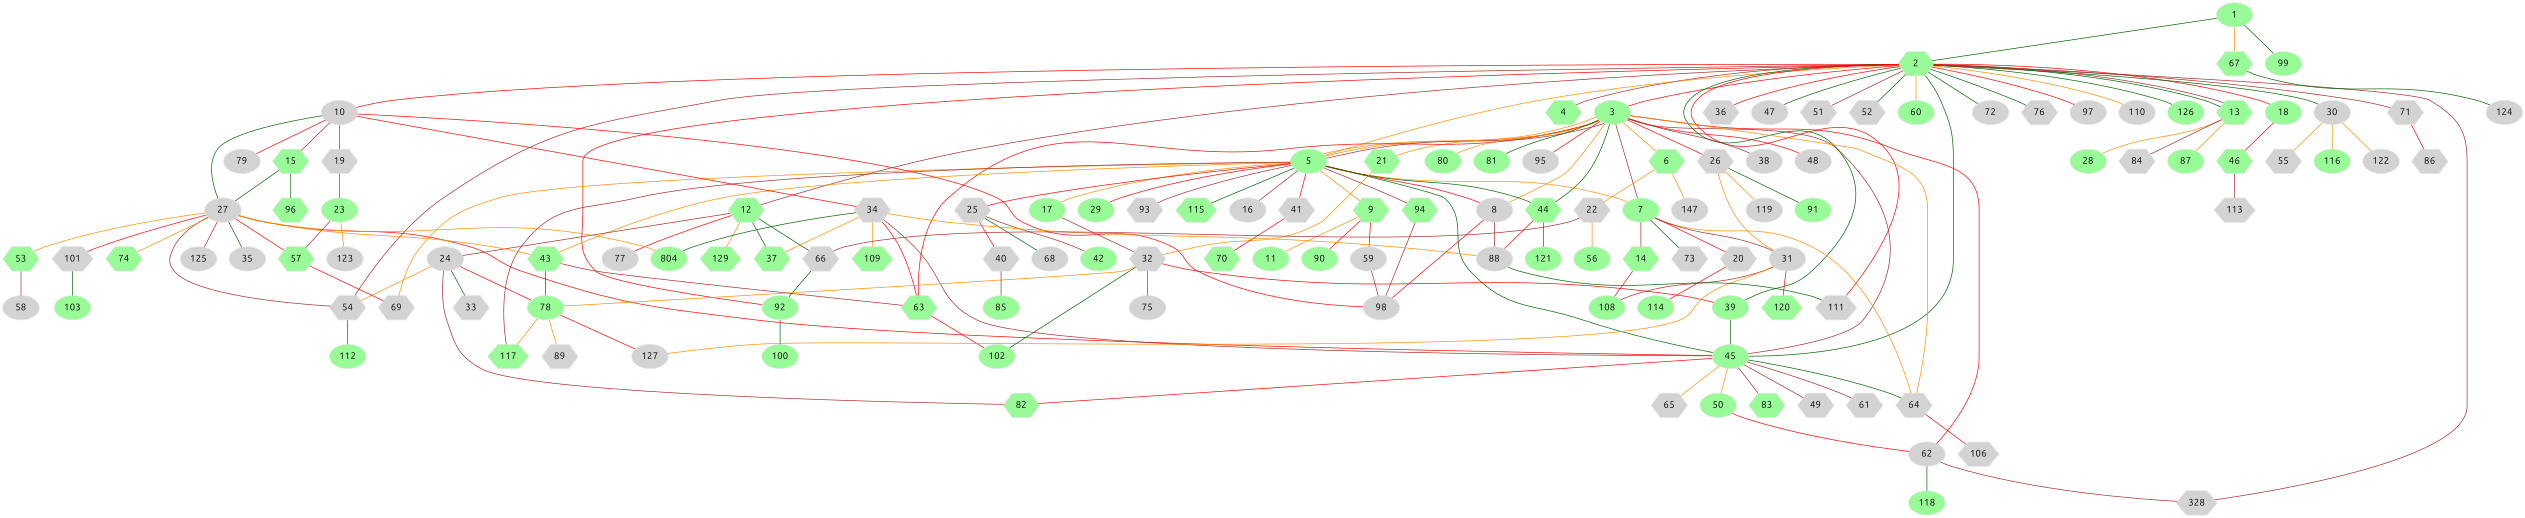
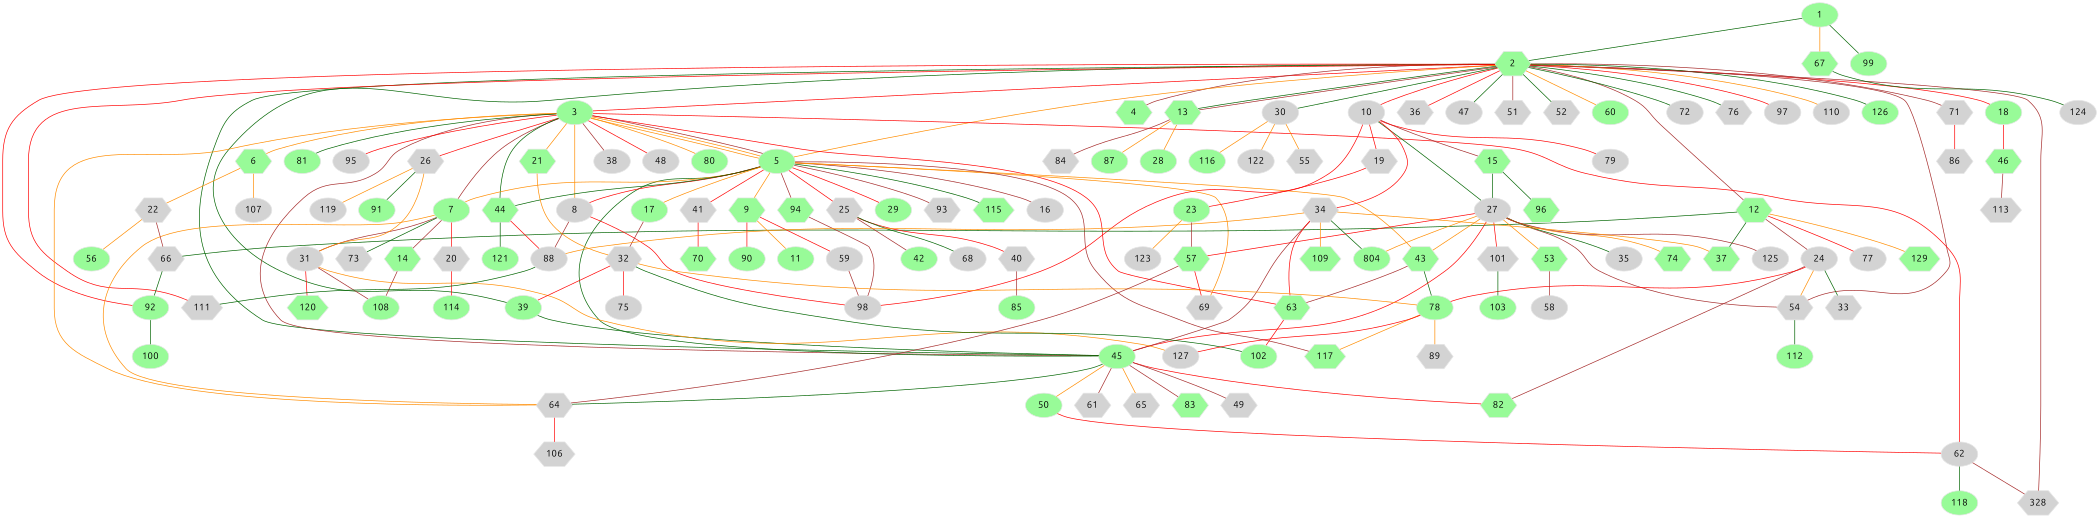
(1690, 210) -> (253, 210)
none -> (865, 360)
